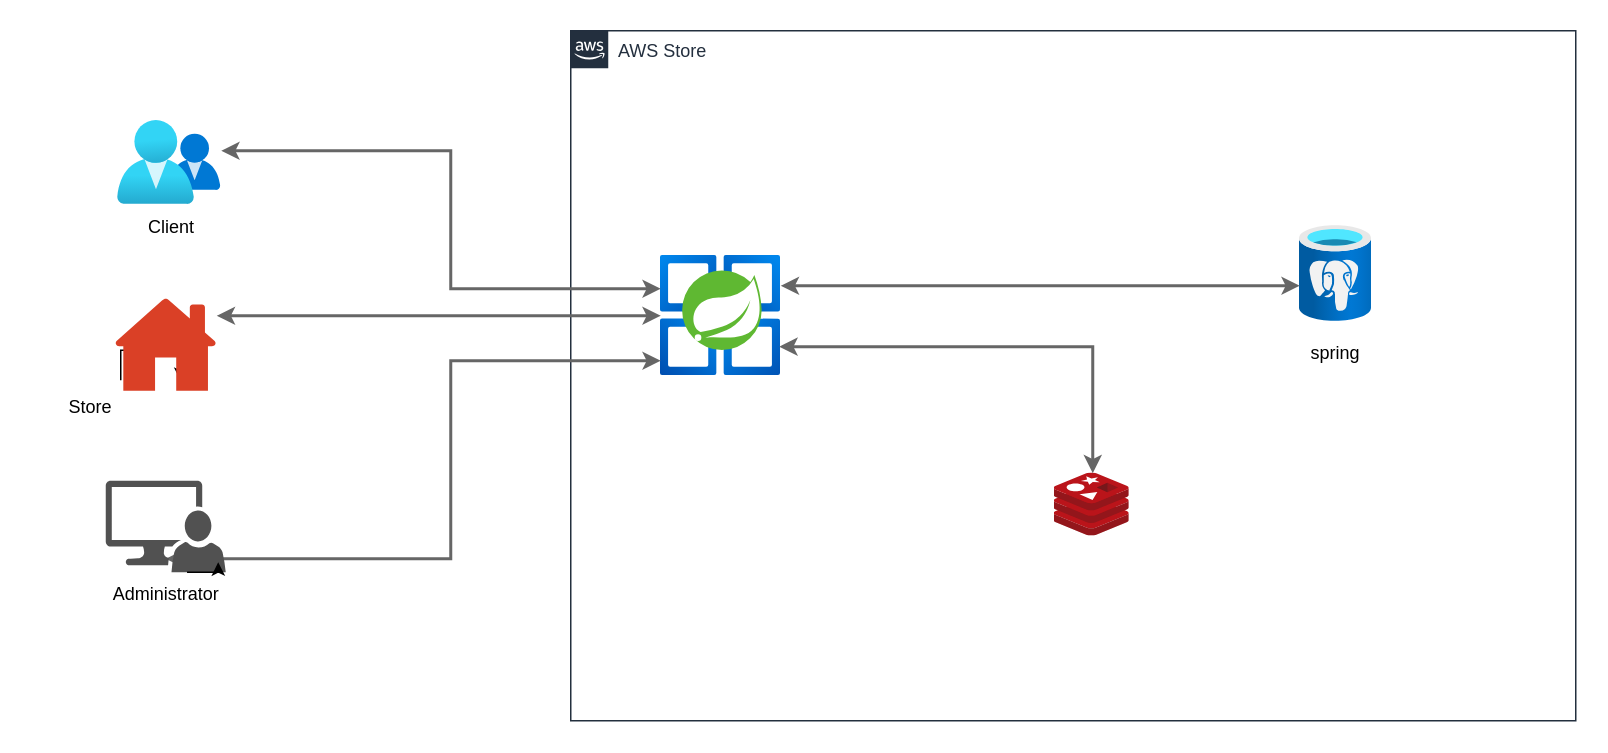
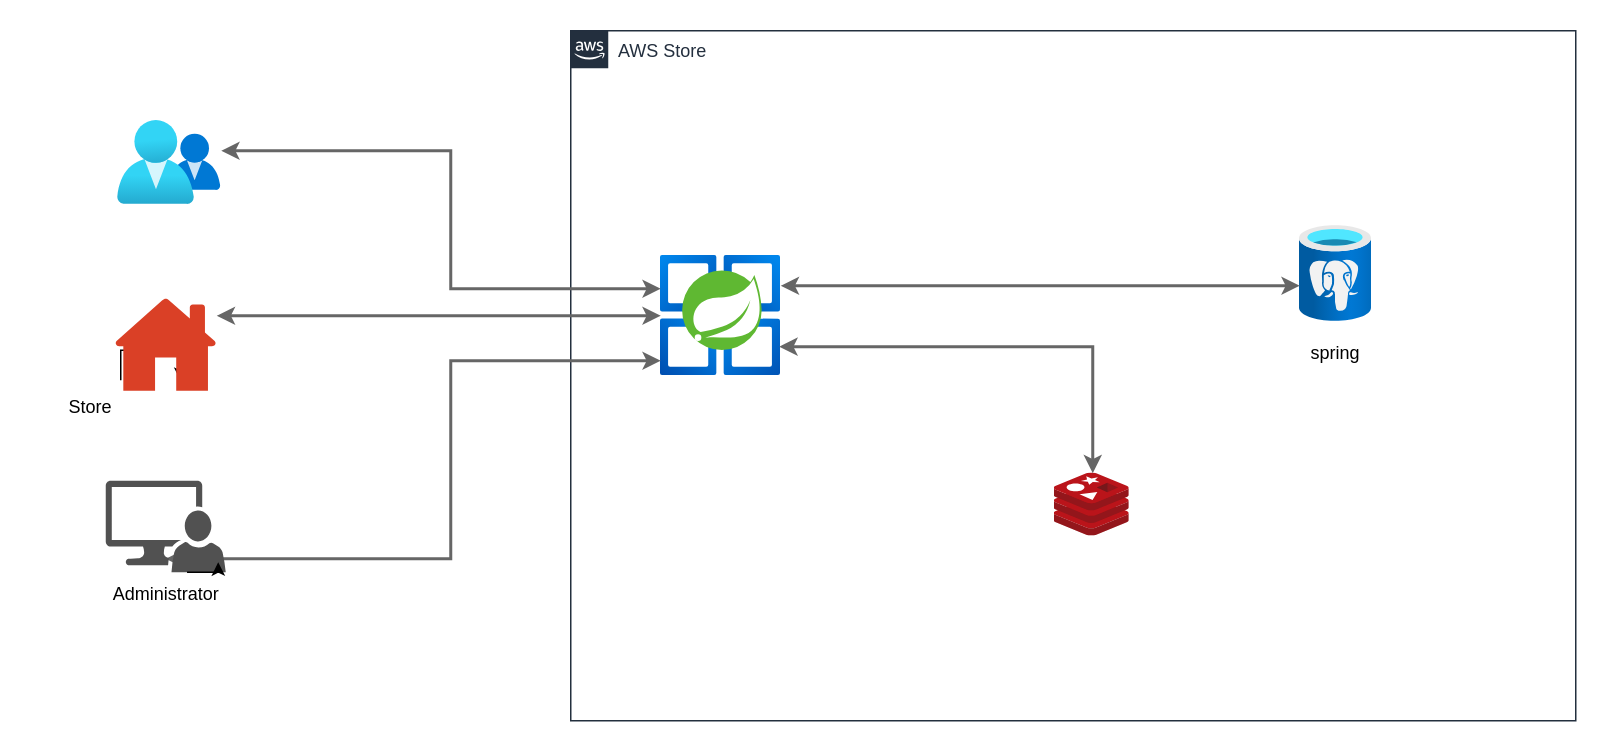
(172, 227) -> none
